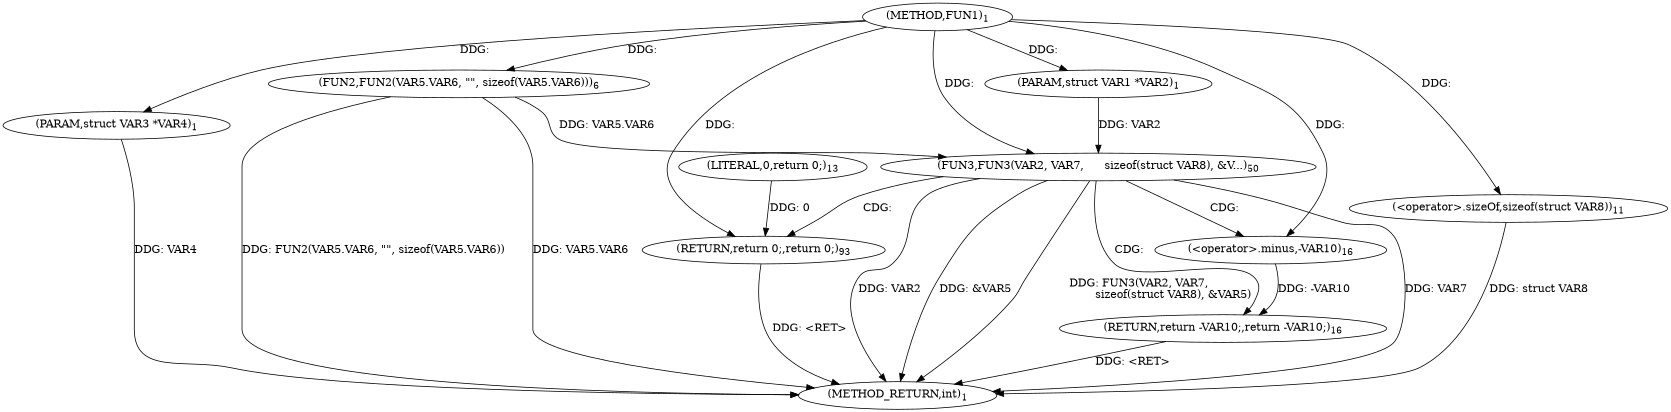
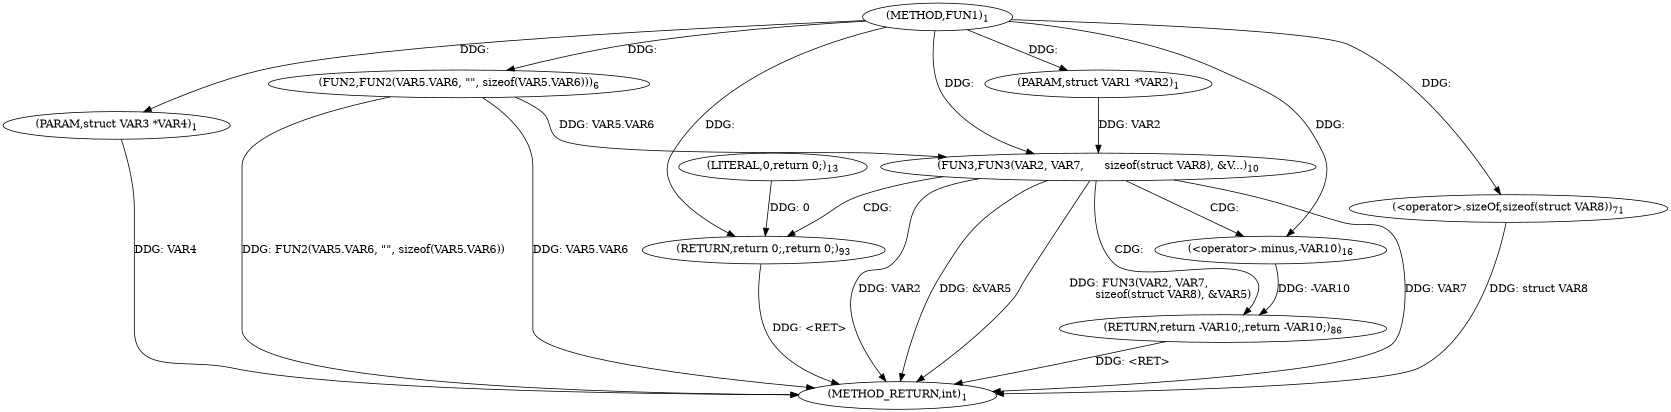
(1253, 166) -> (1253, 166)
(1619, 207) -> (1619, 207)
(1337, 327) -> (1337, 327)
